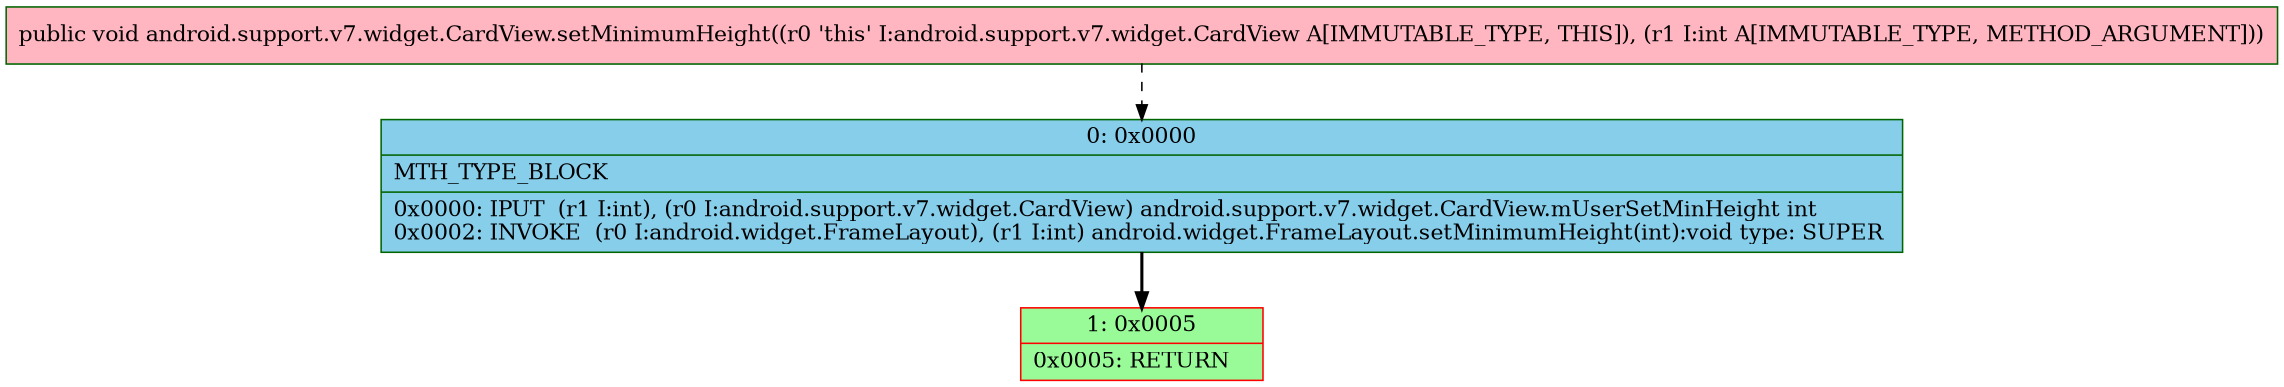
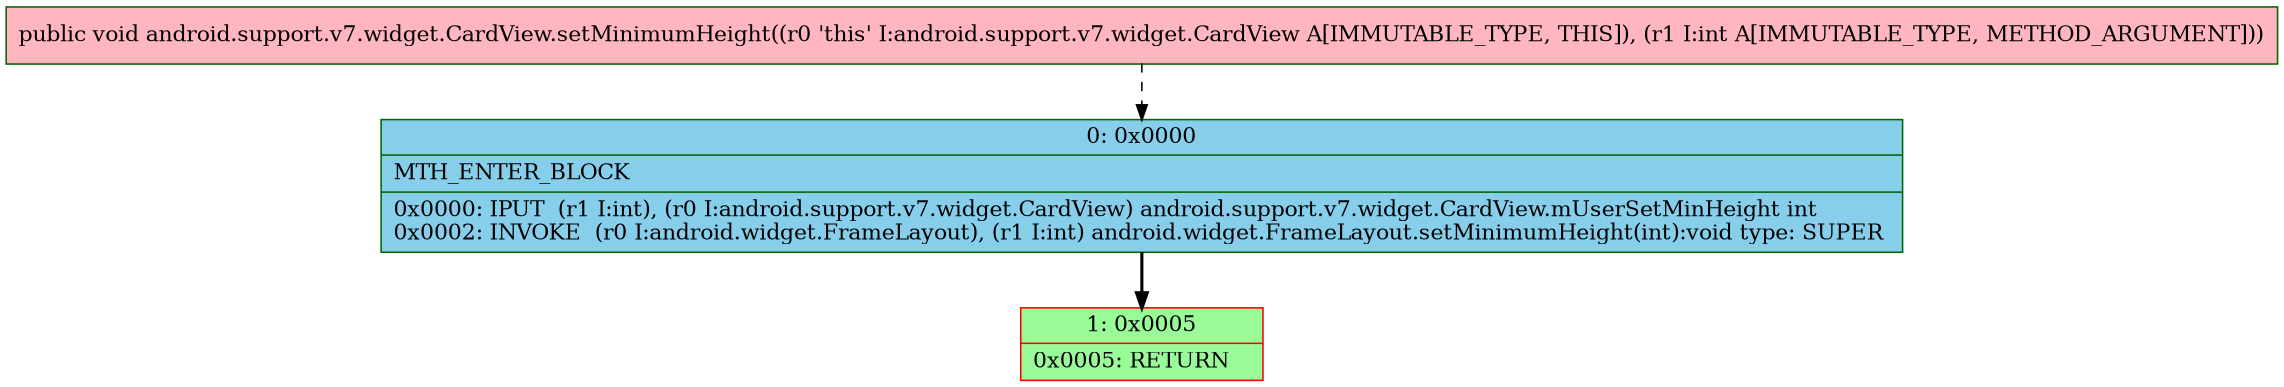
(501, 173) -> (512, 173)
